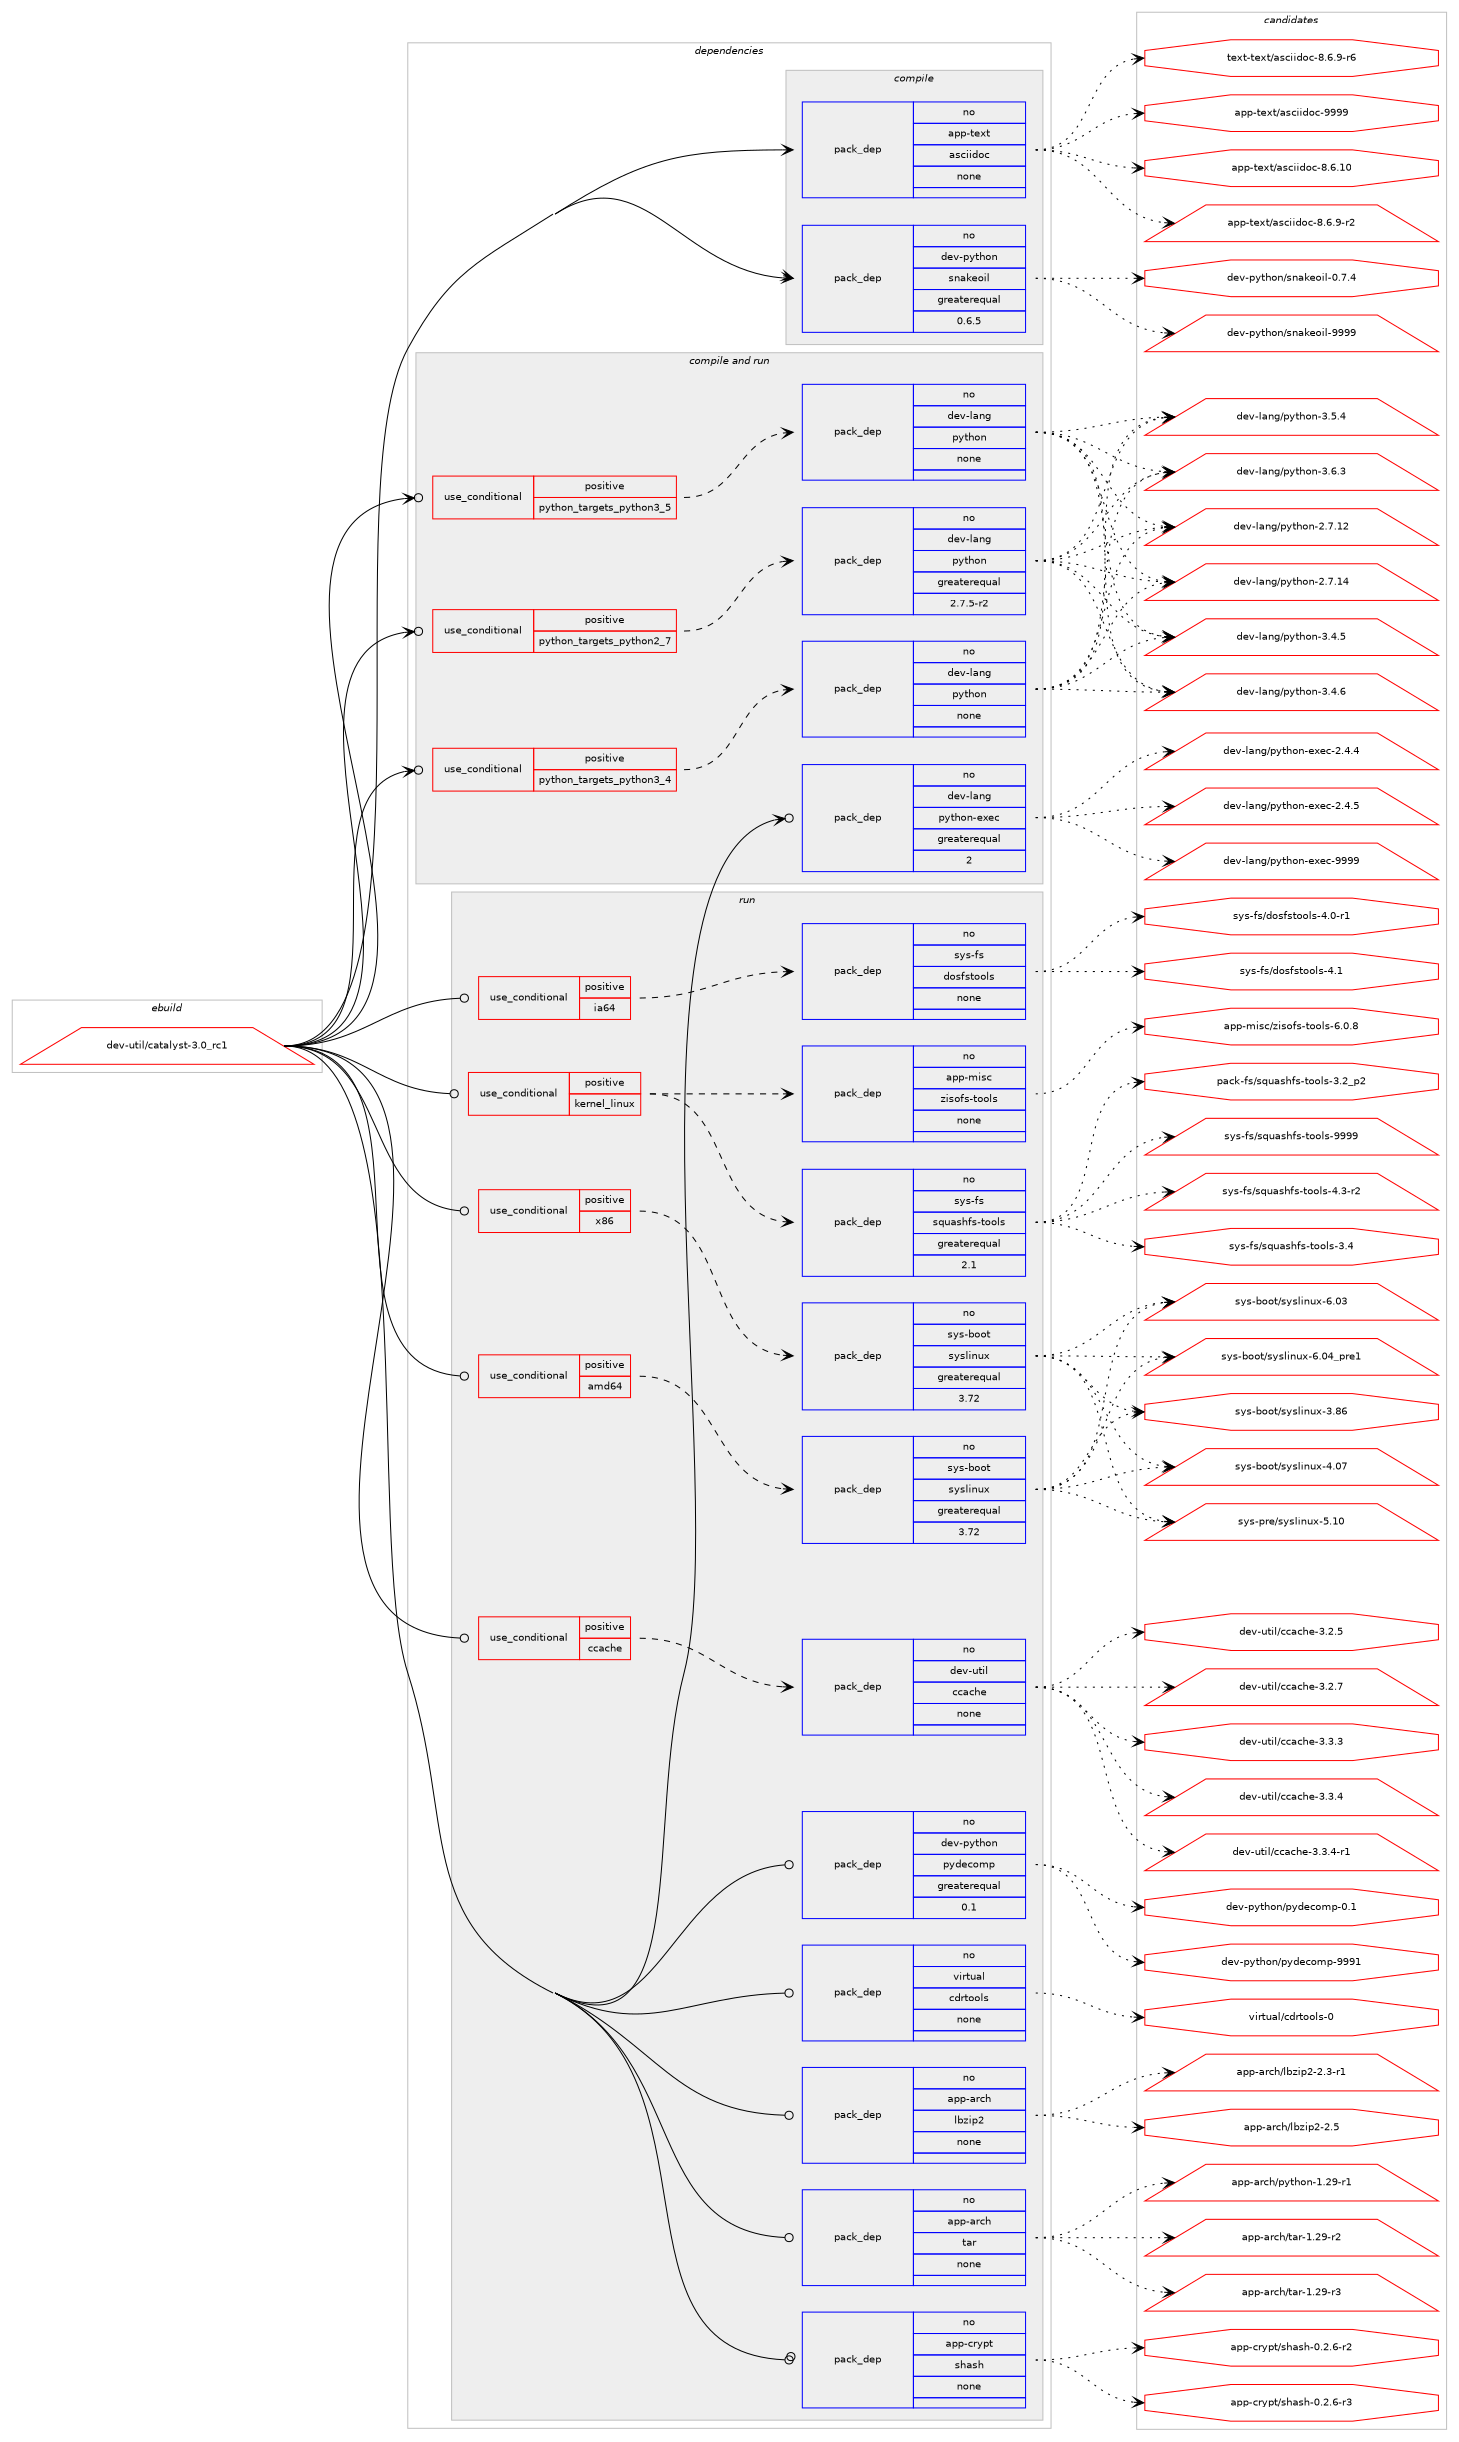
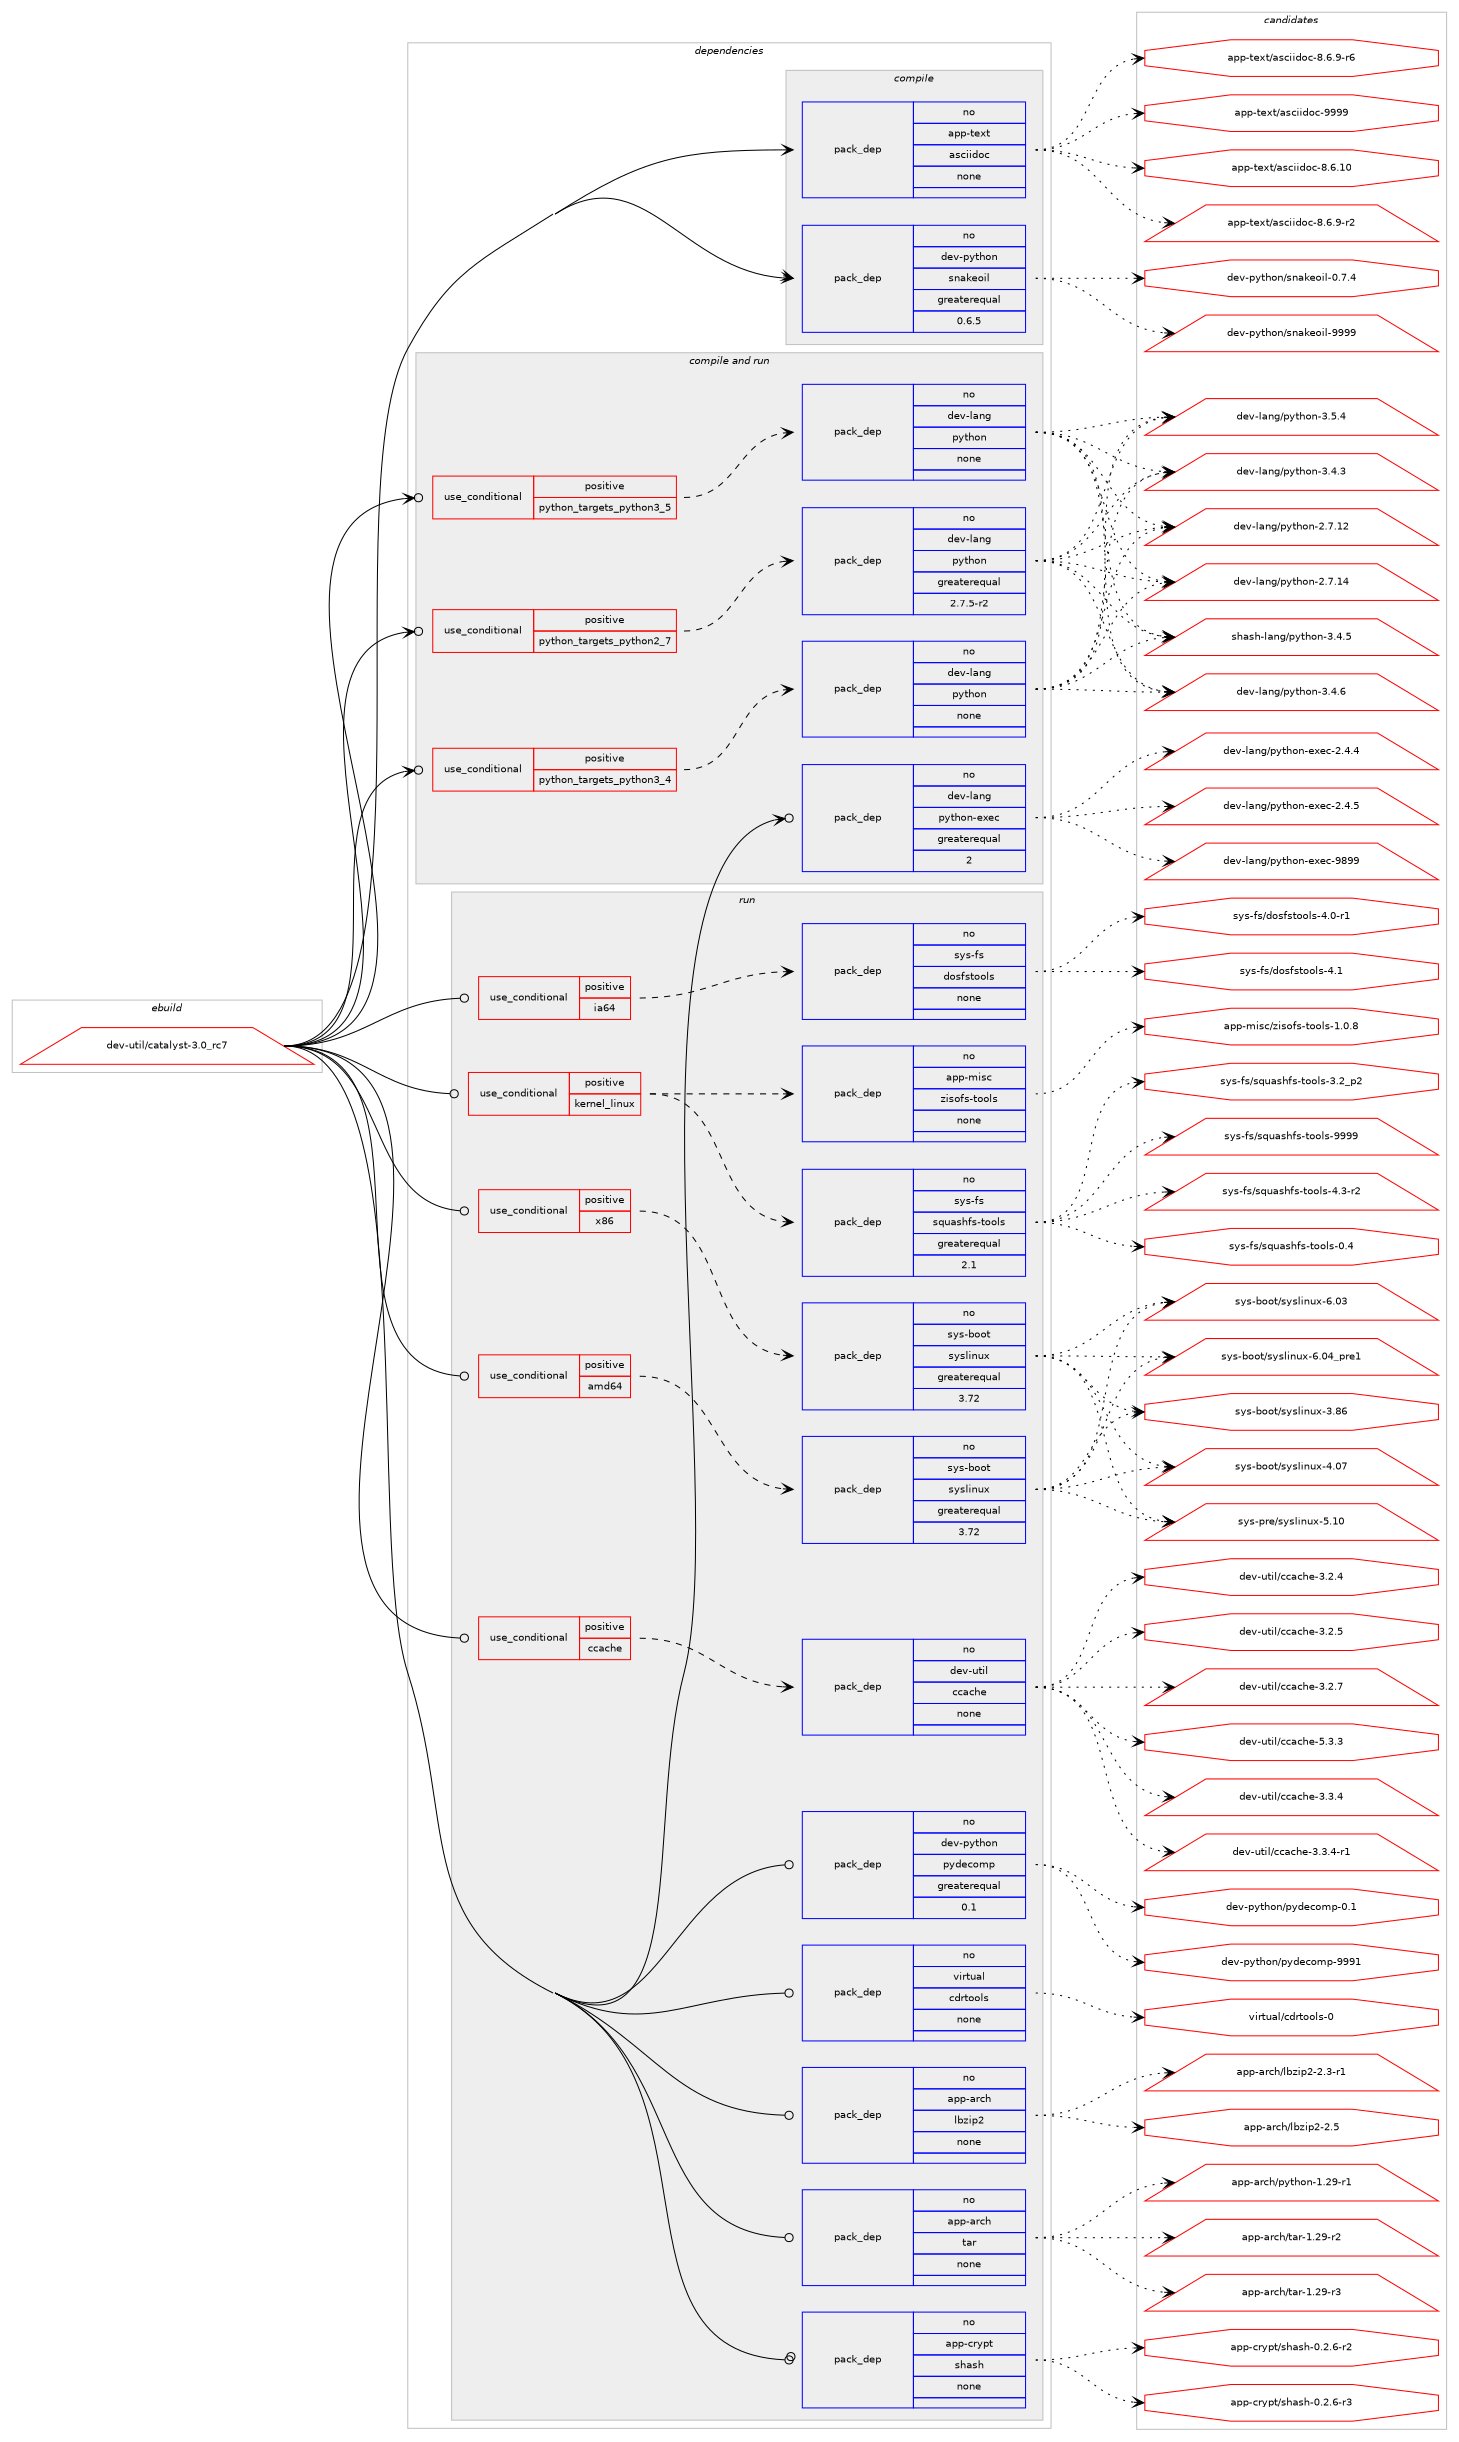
(1292, 58) -> (1292, 58)
(1292, 472) -> (1292, 472)
(1292, 637) -> (1292, 637)
(1292, 861) -> (1292, 861)
(1292, 1027) -> (1292, 1027)
(167, 1046) -> (167, 1046)
(1292, 1082) -> (1292, 1082)
(1292, 1247) -> (1292, 1247)
none -> (1292, 1577)
(1292, 1742) -> (1292, 1742)
